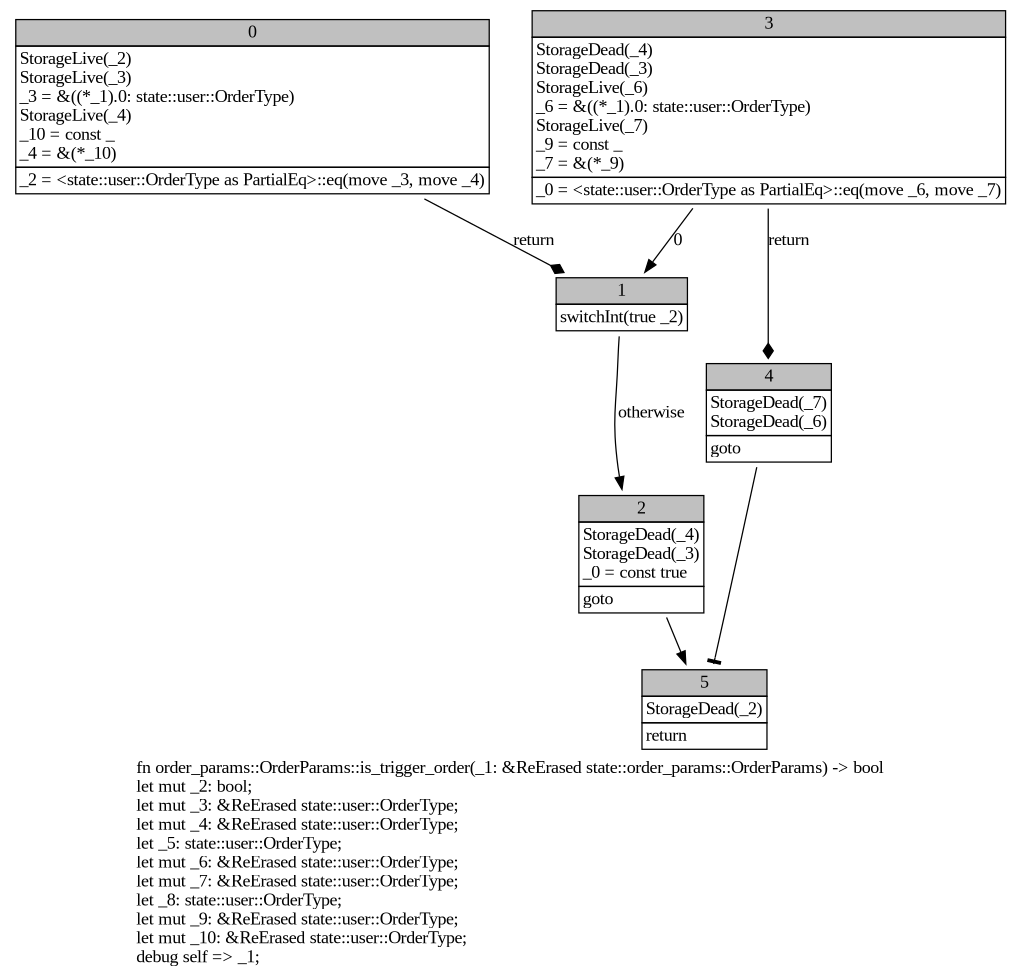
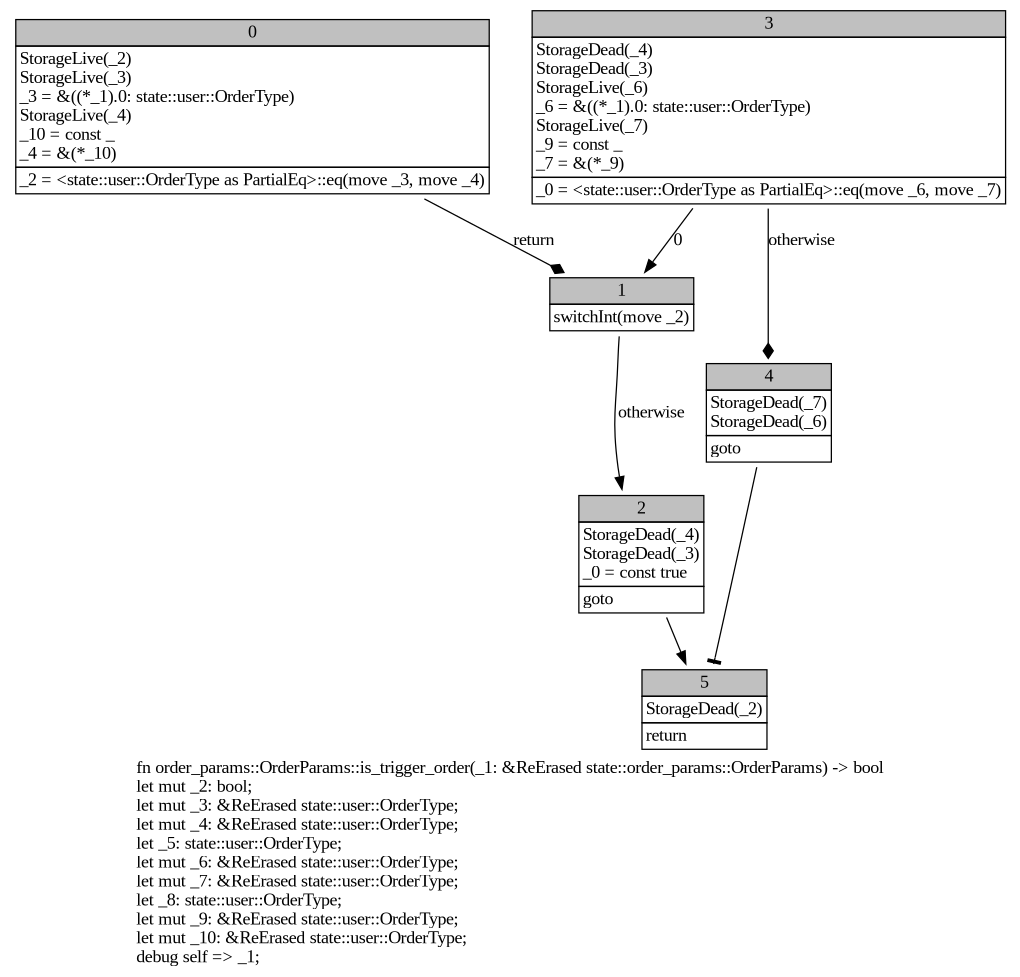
(789, 241) -> (802, 241)
(622, 317) -> (622, 317)
